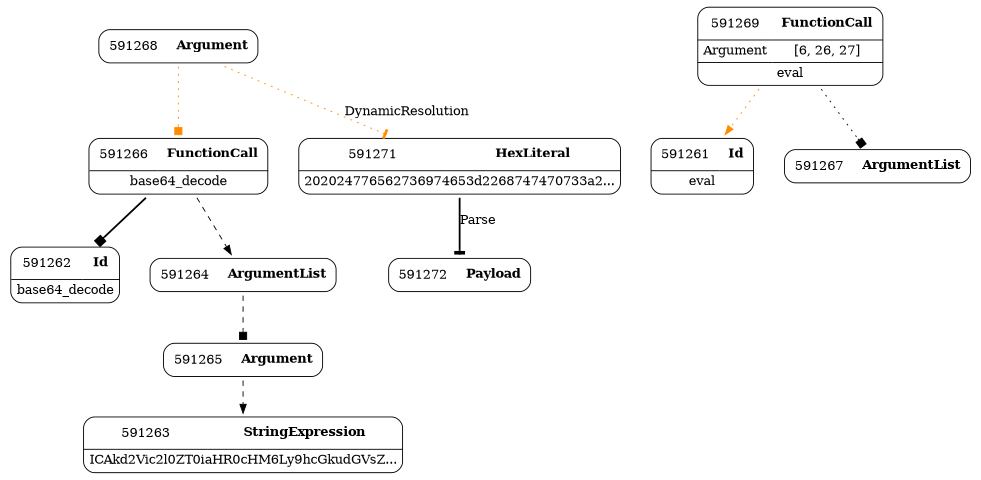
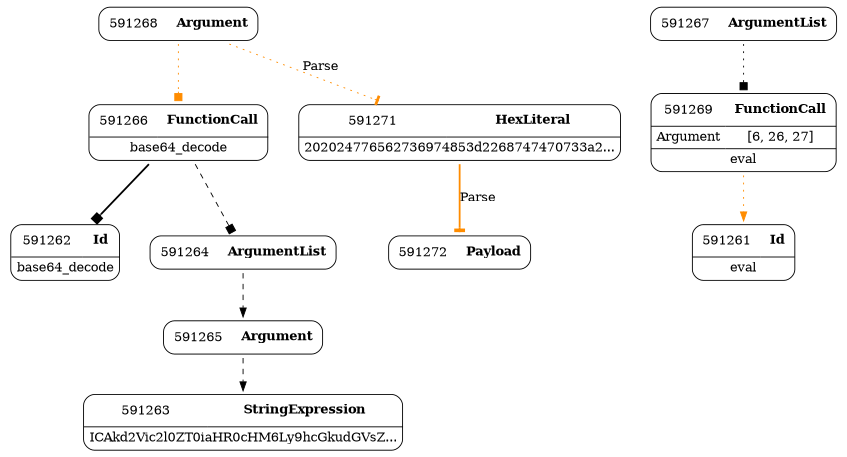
(407, 112) -> (320, 67)
(840, 114) -> (744, 62)
(460, 182) -> (460, 148)
(212, 222) -> (212, 194)
(460, 224) -> (460, 196)
(243, 313) -> (243, 290)
